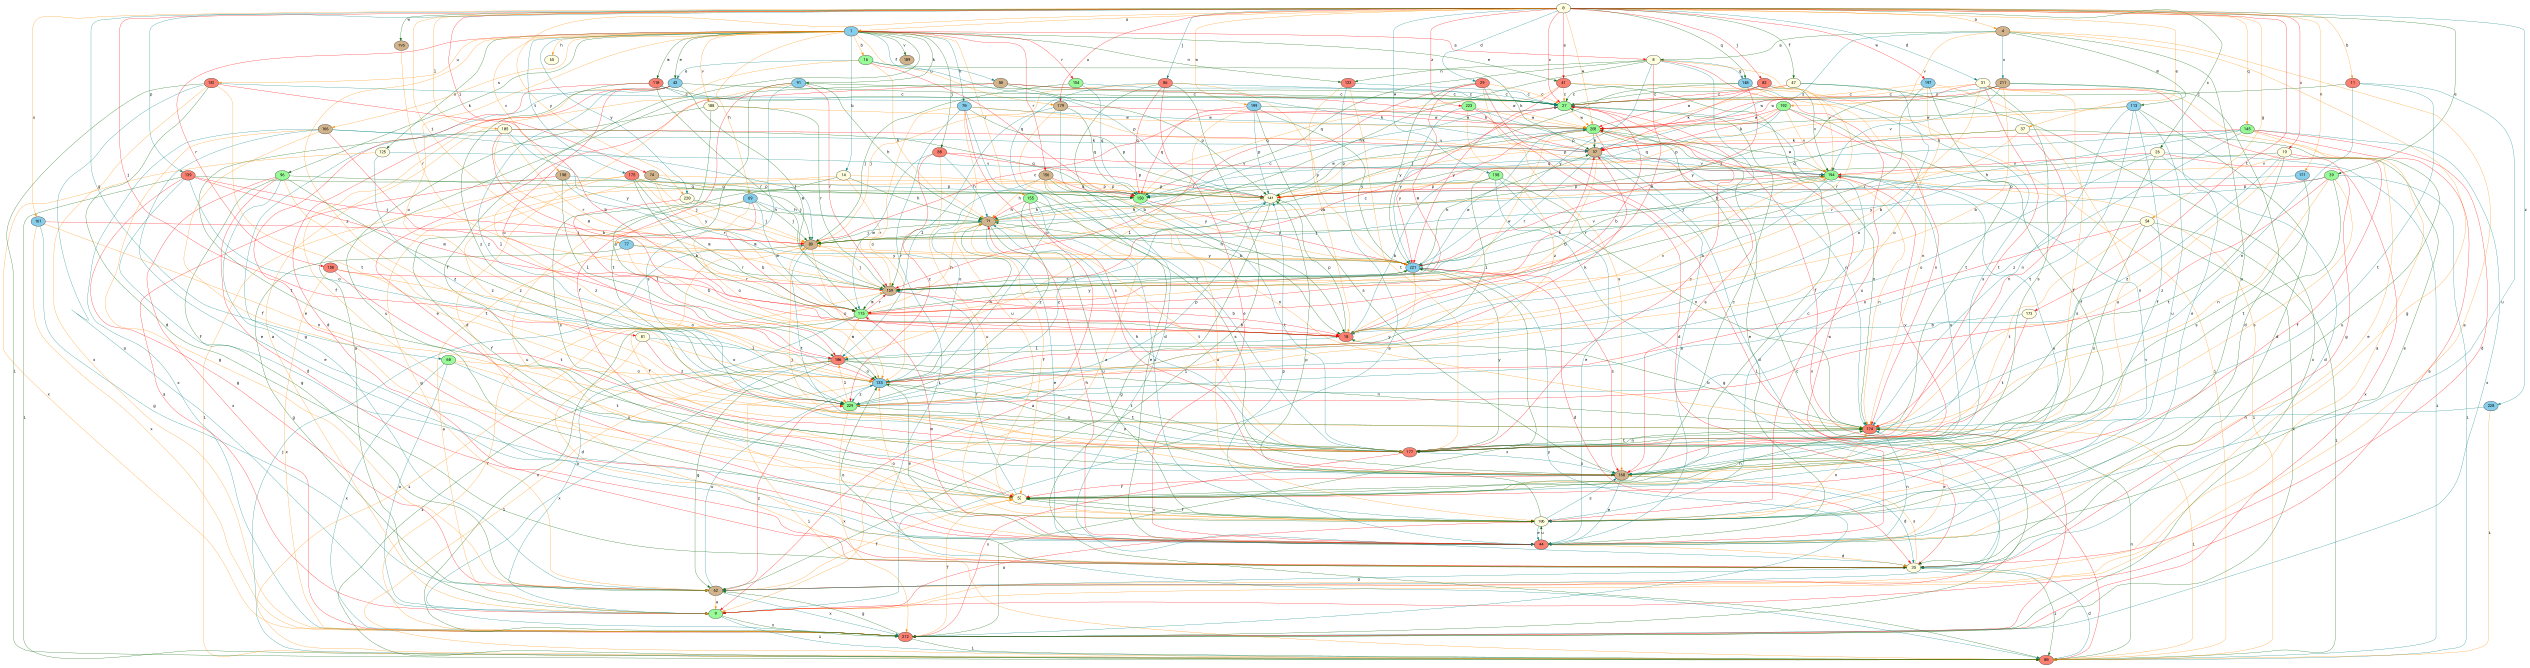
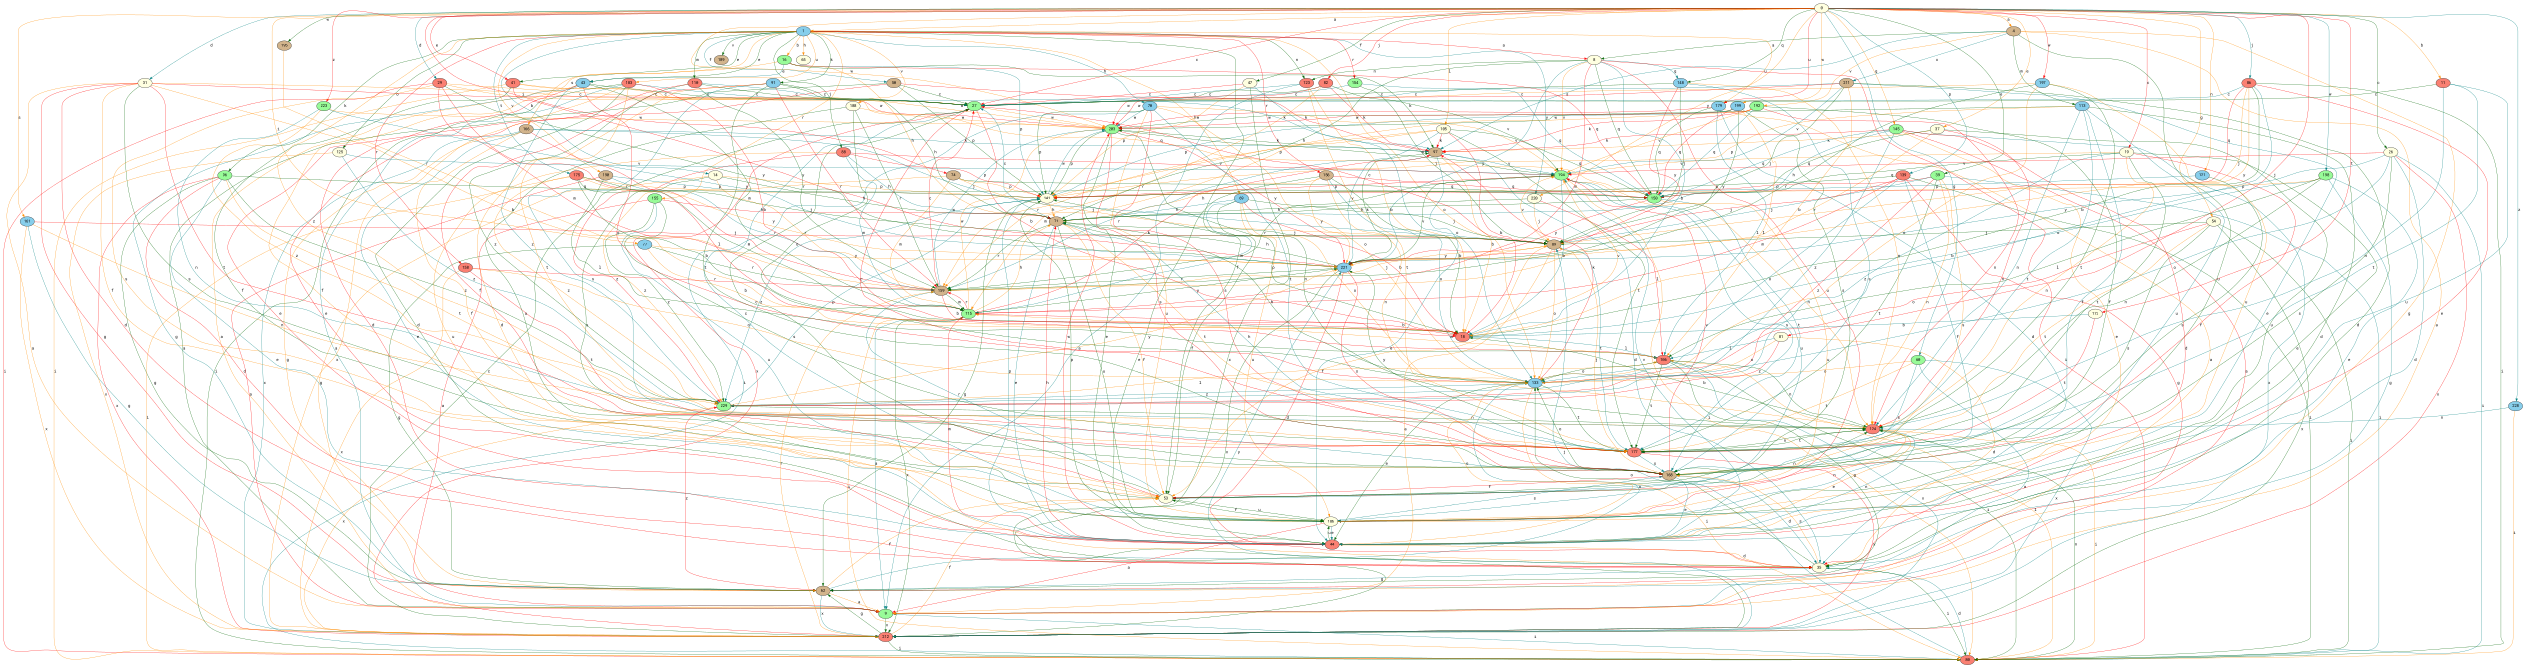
(1061, 106) -> (1719, 106)
none -> (2029, 264)
(1675, 368) -> (779, 546)
